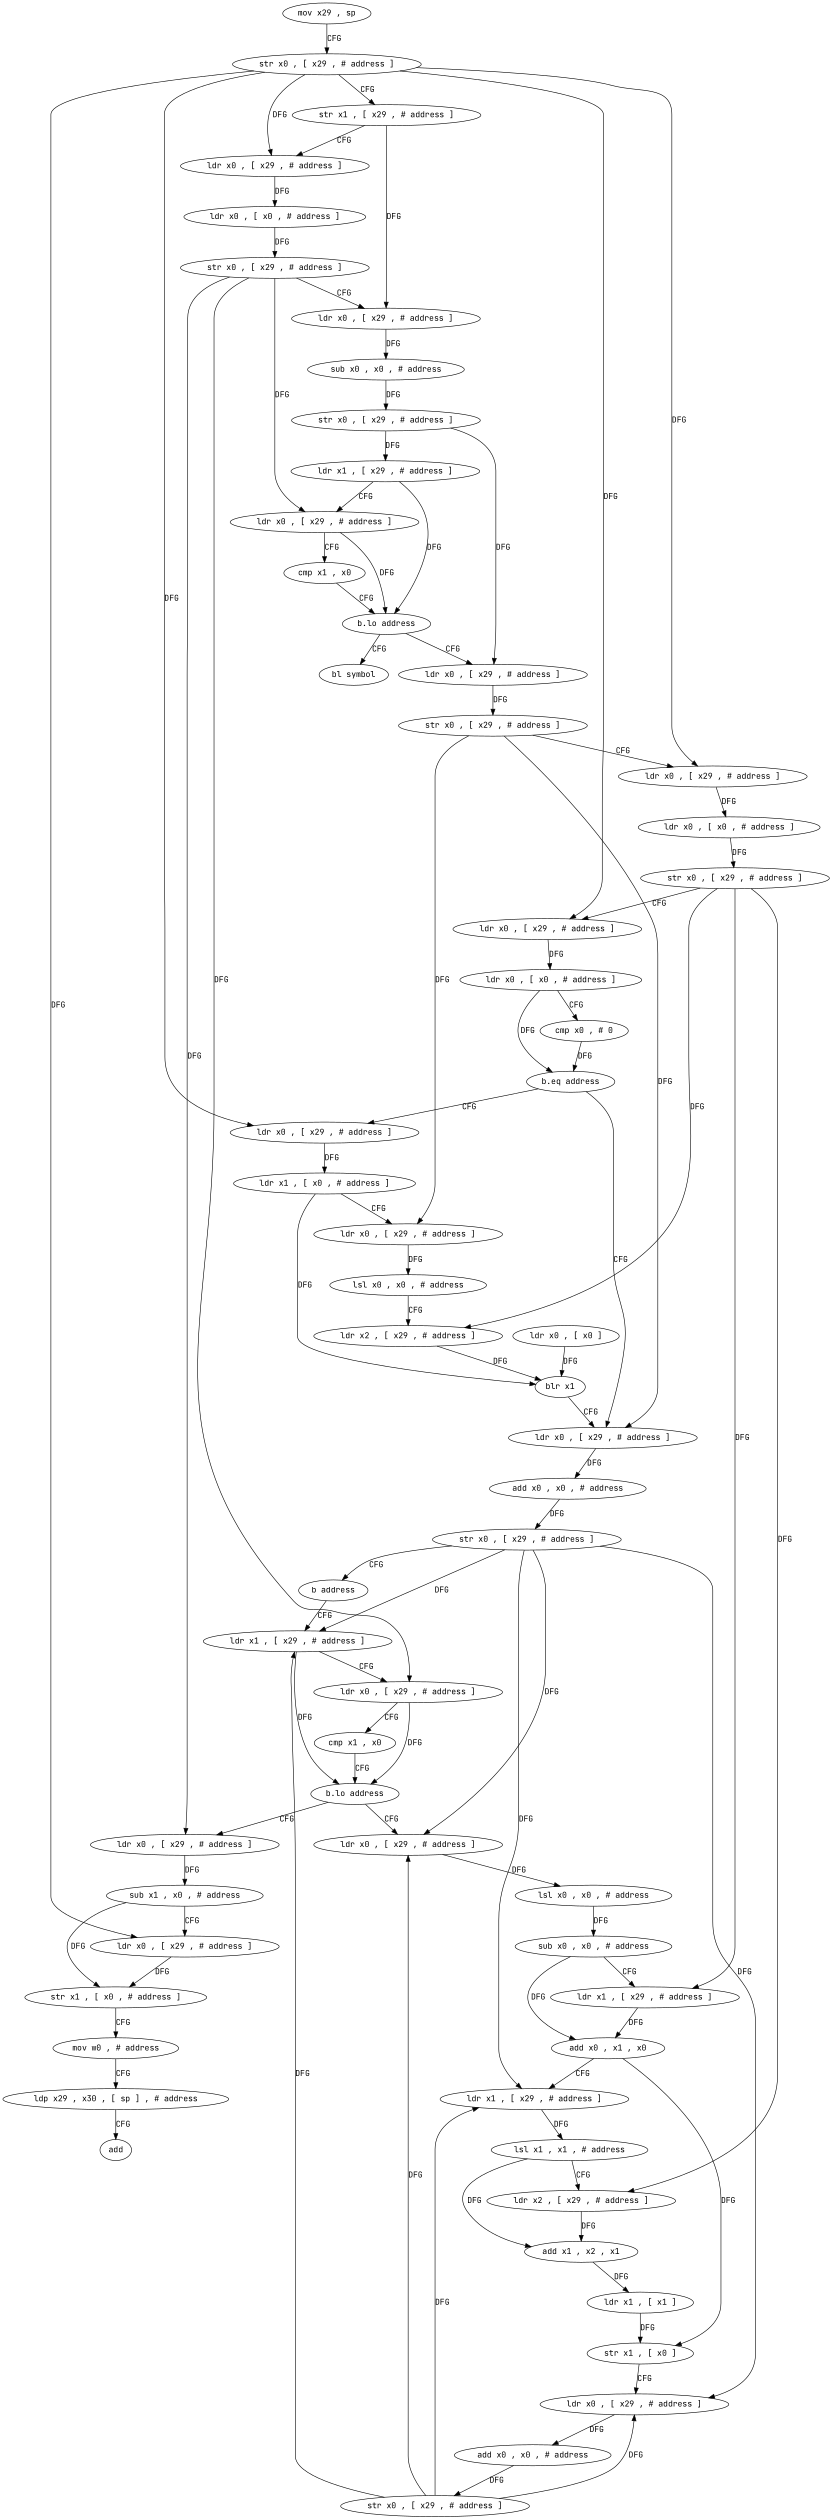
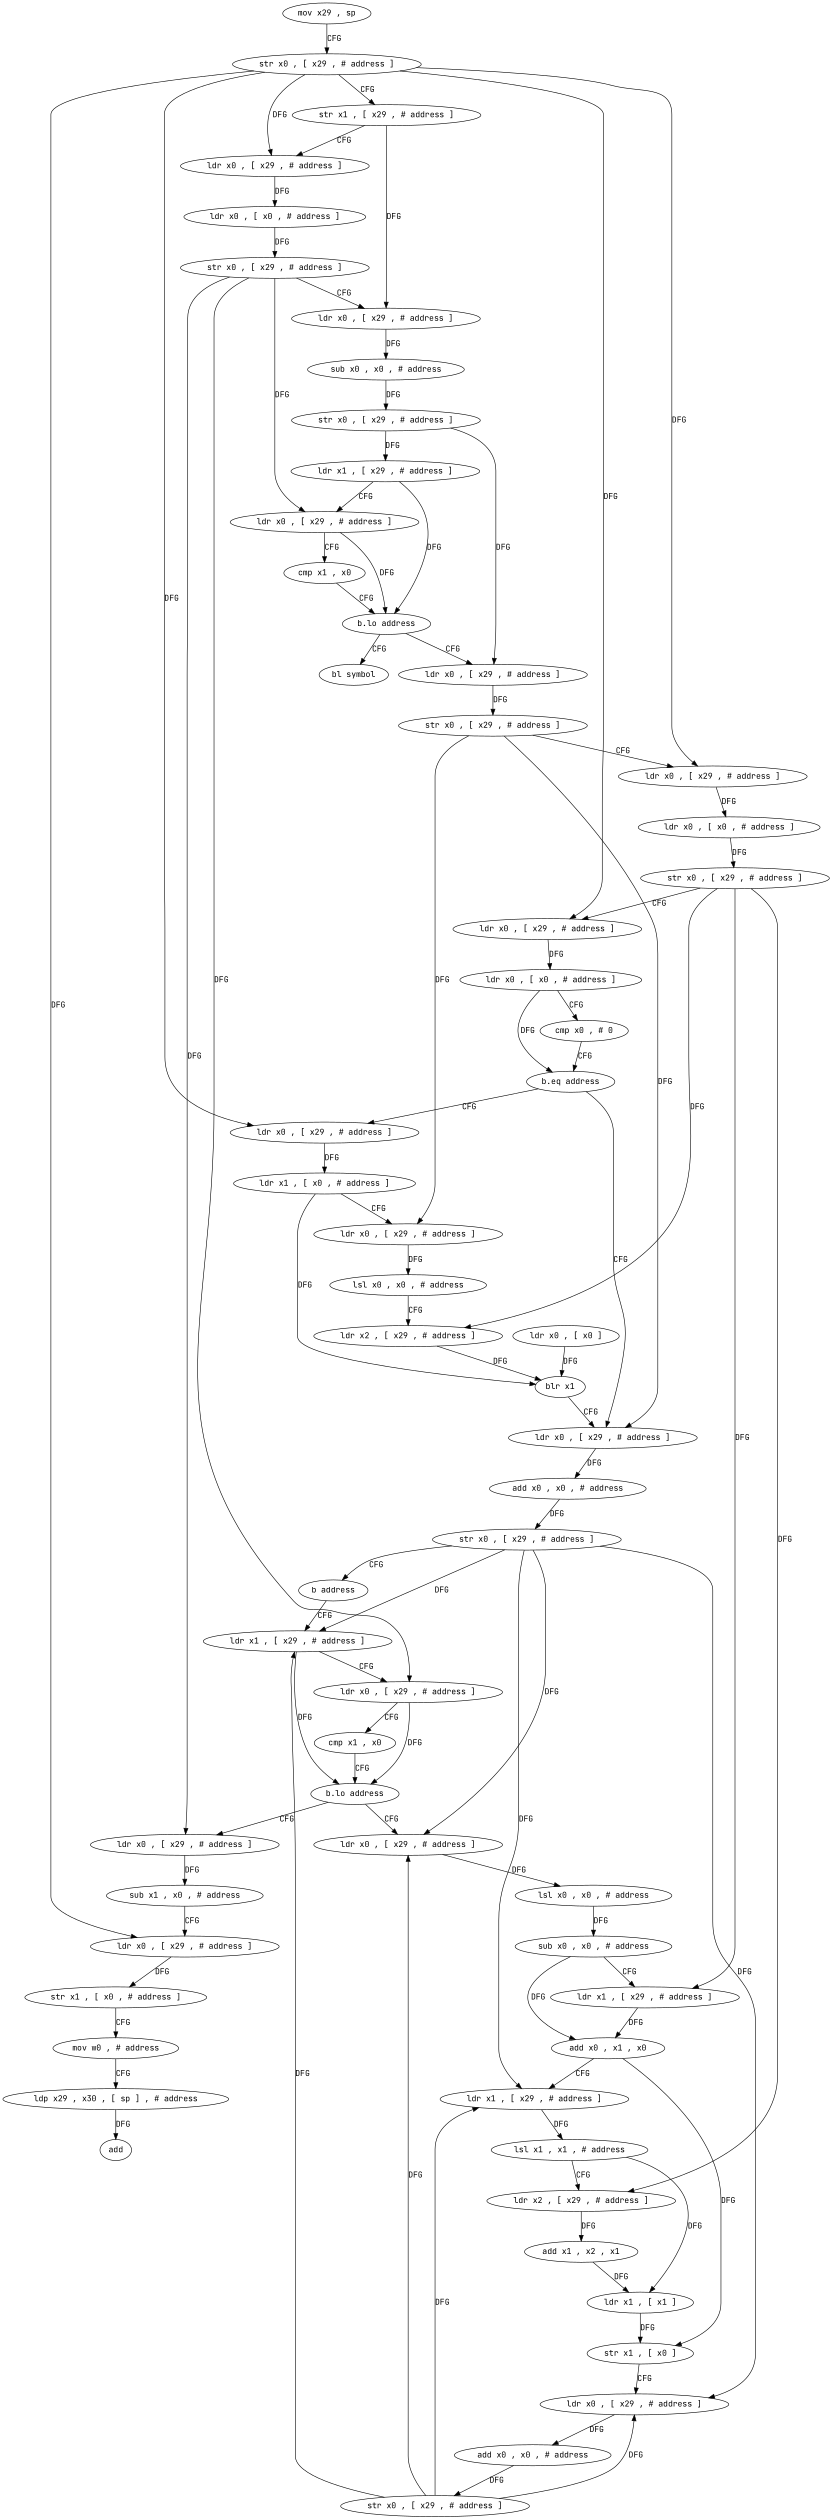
(585, 1056) -> (585, 1056)
(73, 1933) -> none
(123, 2125) -> (123, 2125)
(463, 2200) -> (688, 2211)
